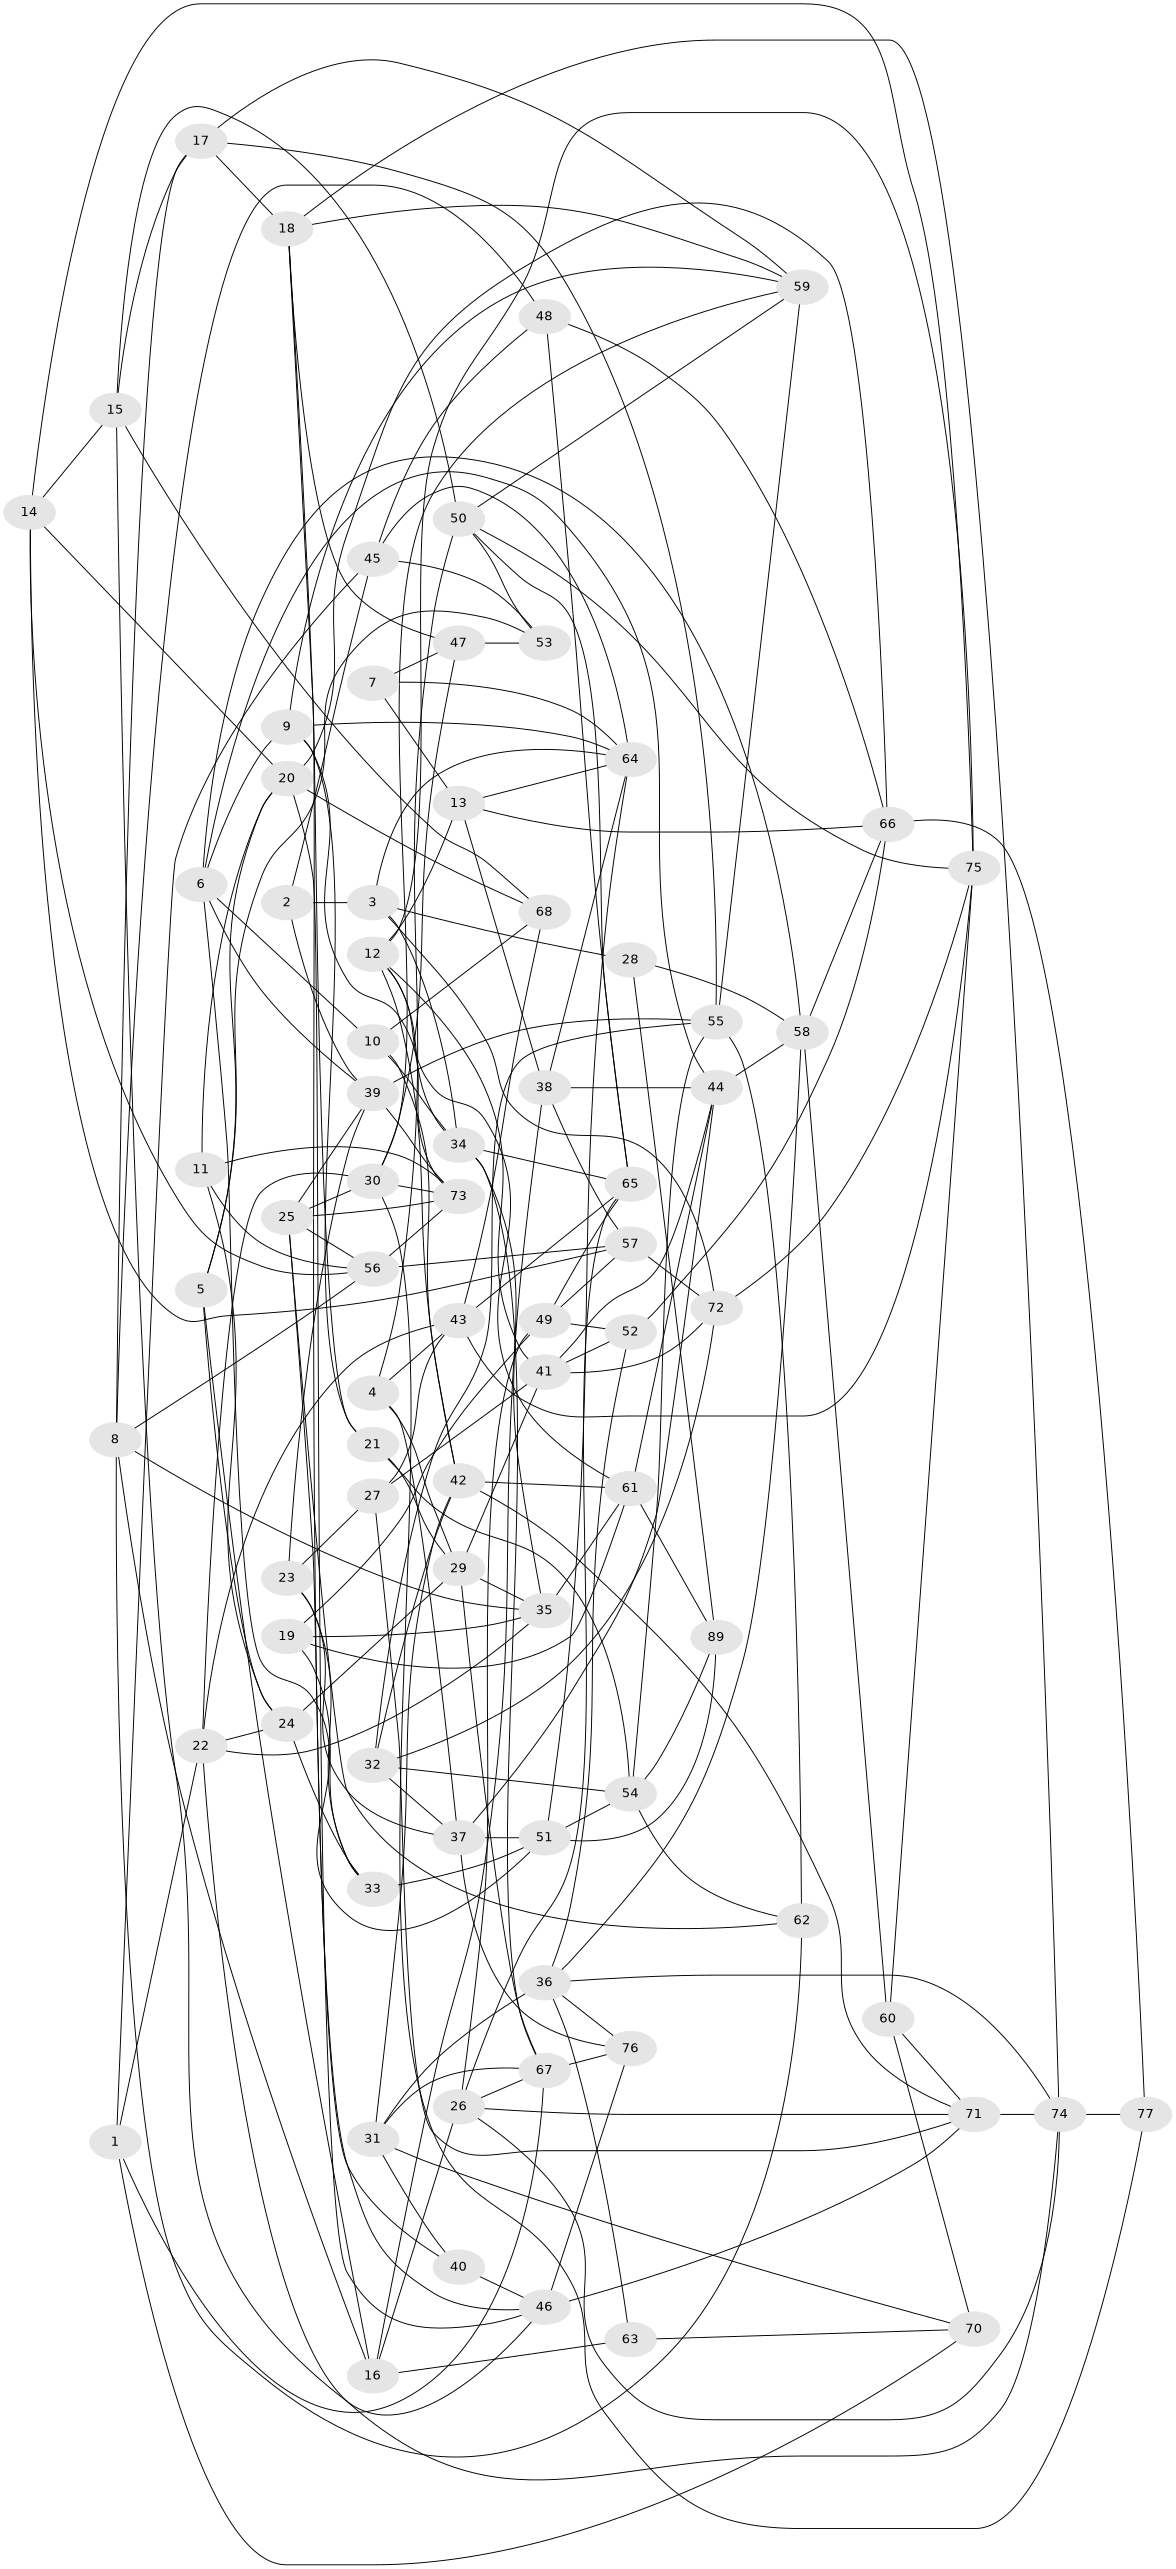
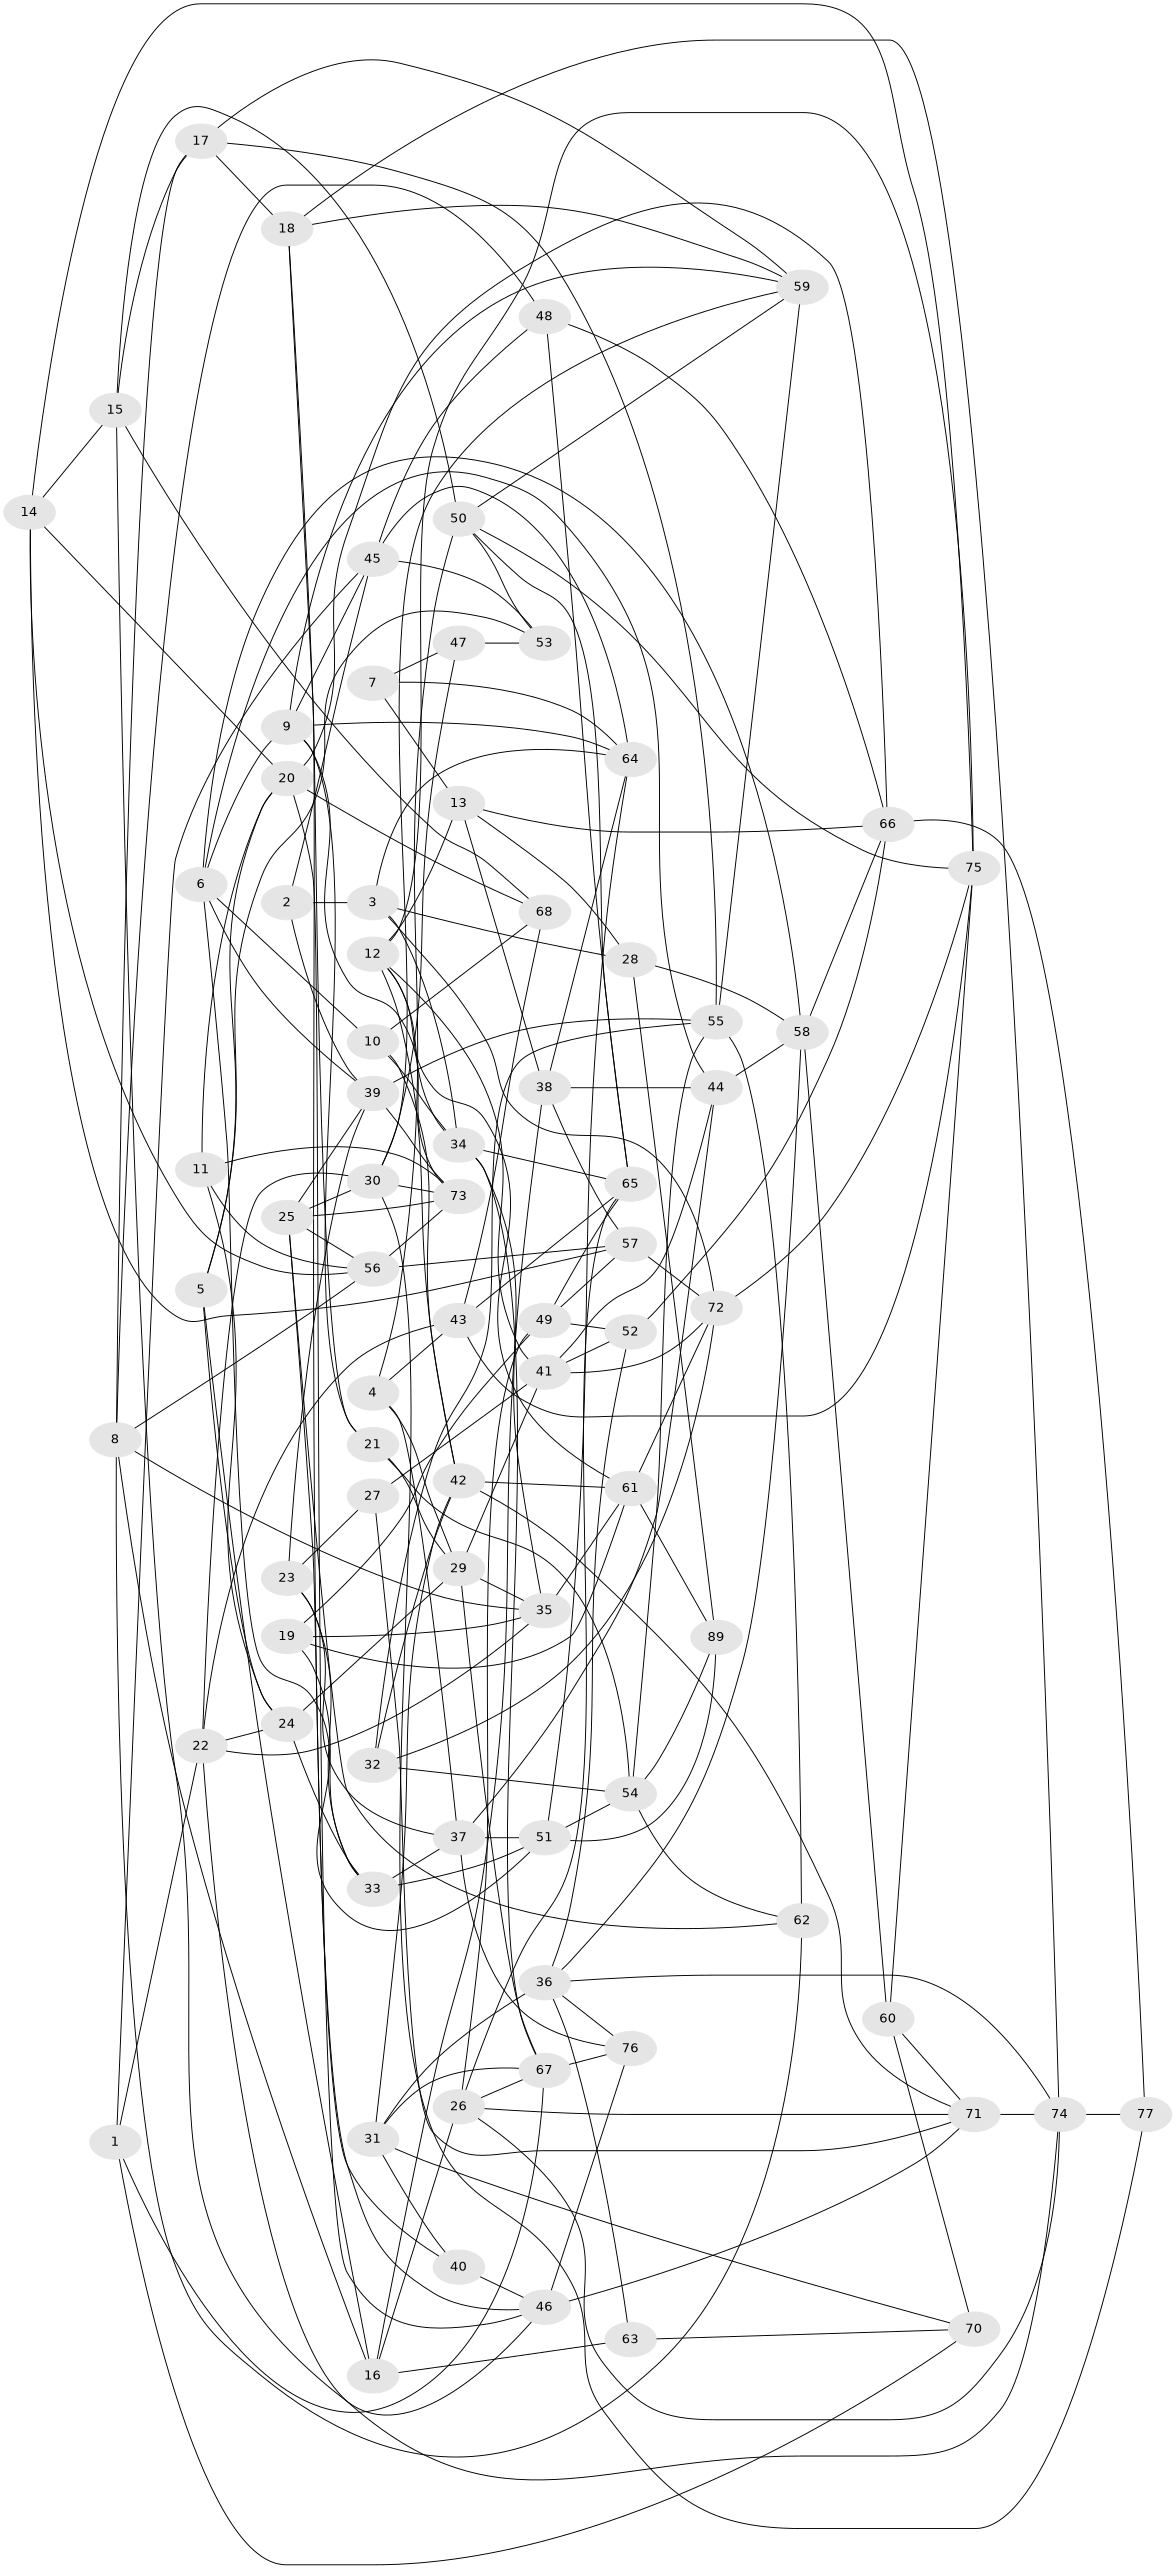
(312, 470) -> none
none -> (328, 647)
(545, 781) -> (555, 873)
(677, 1270) -> (689, 1365)
(417, 1409) -> none
(416, 1801) -> (410, 1867)
